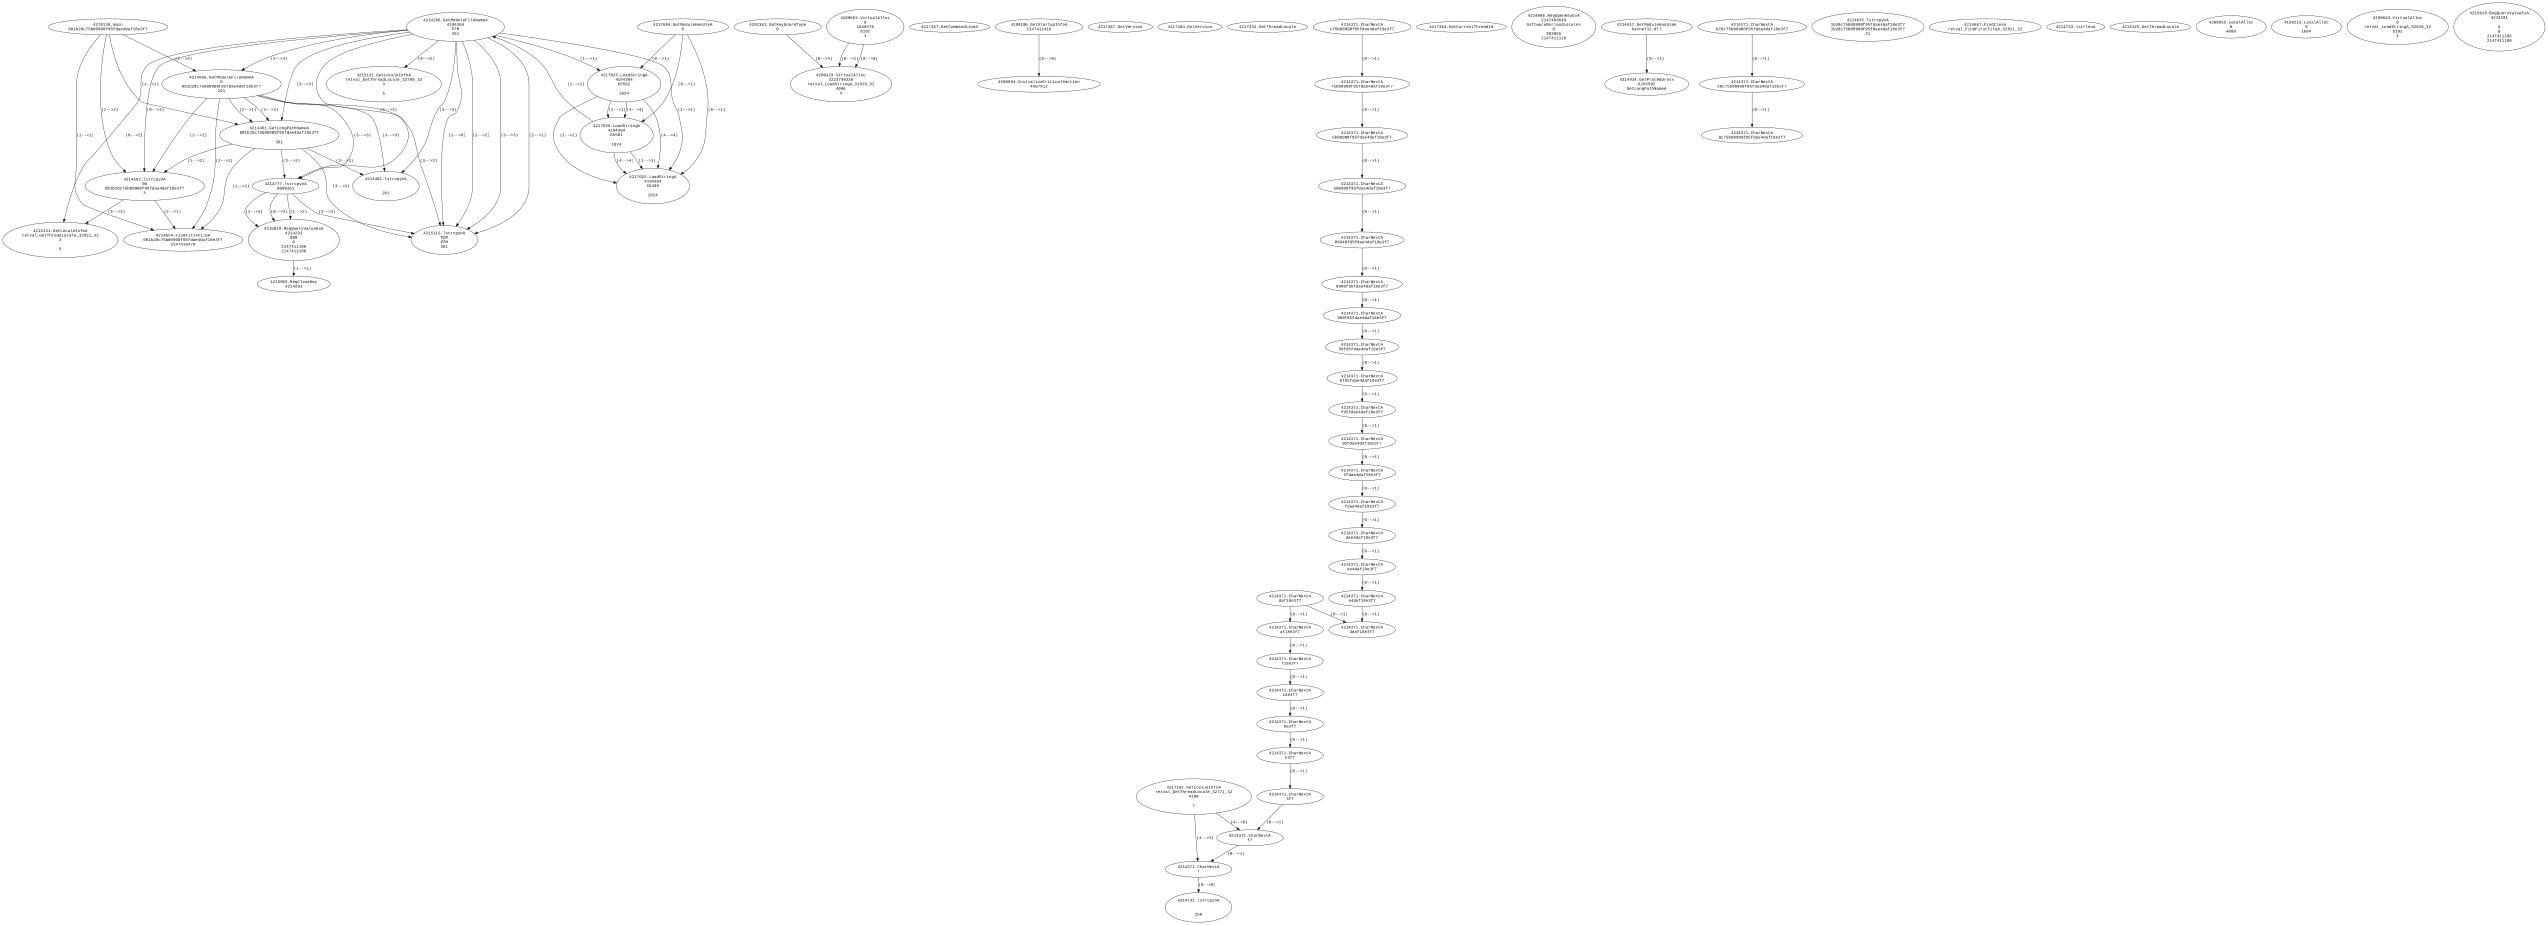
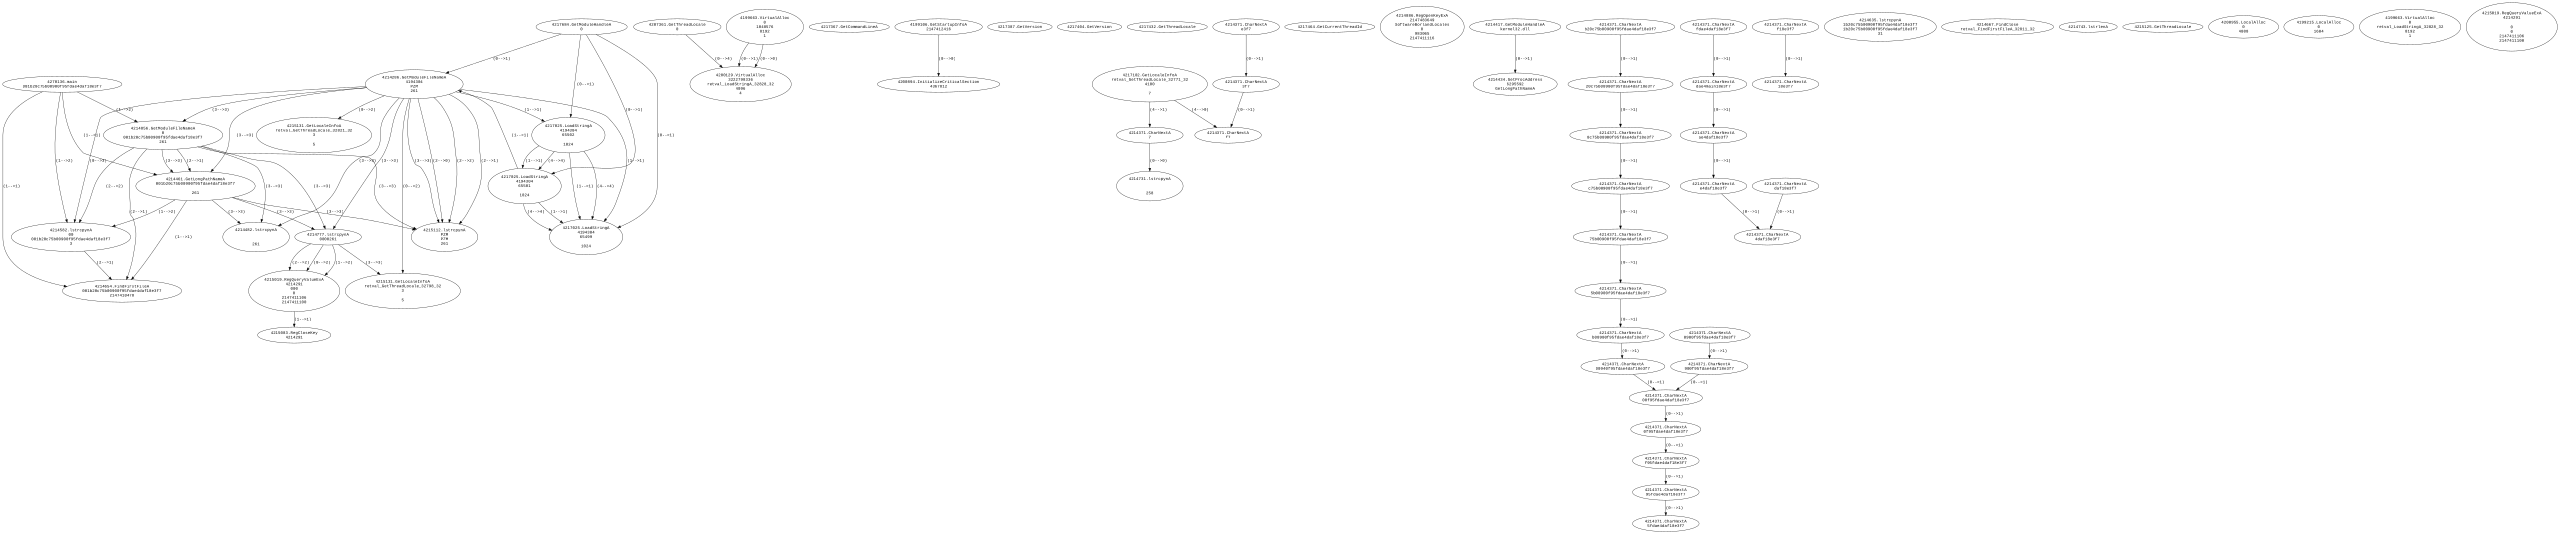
(778, 27) -> (677, 27)
none -> (505, 53)
(1039, 84) -> (939, 84)
none -> (1621, 159)
(106, 211) -> none
(349, 220) -> (358, 259)
(1362, 260) -> (1643, 381)
(1362, 487) -> none
(1362, 536) -> (1714, 84)
(1290, 630) -> none
(1290, 724) -> none
(1226, 853) -> none
